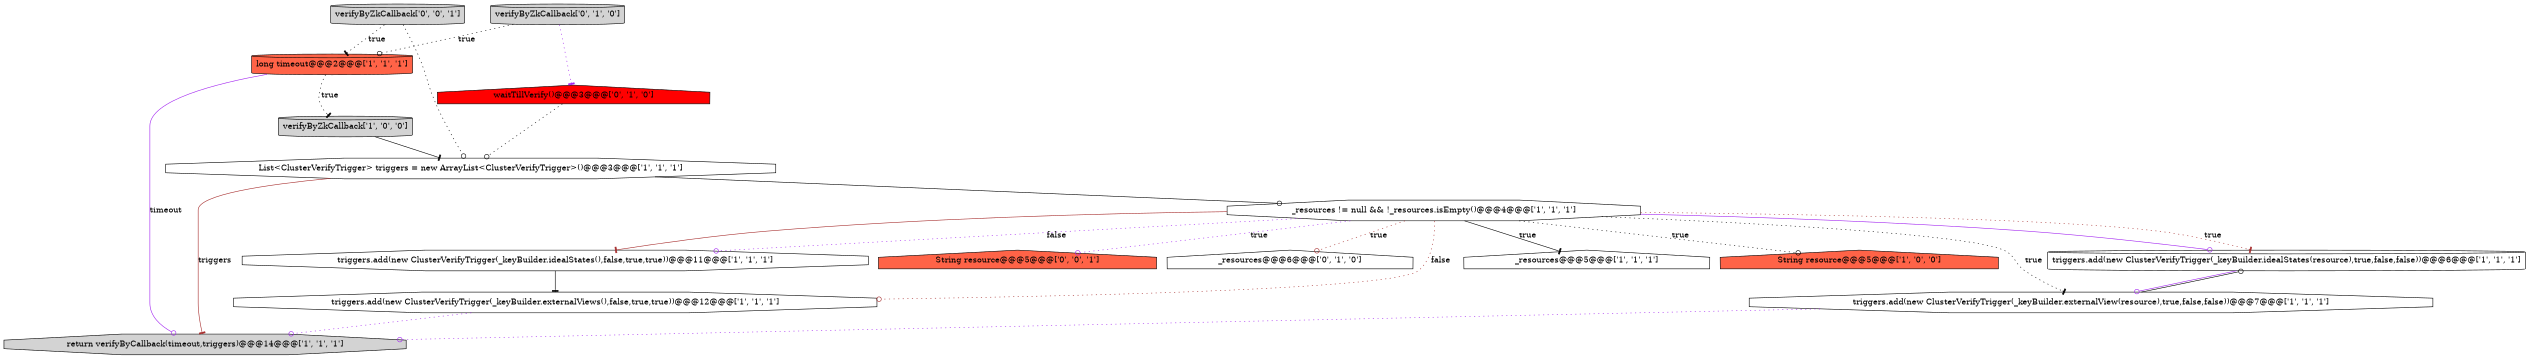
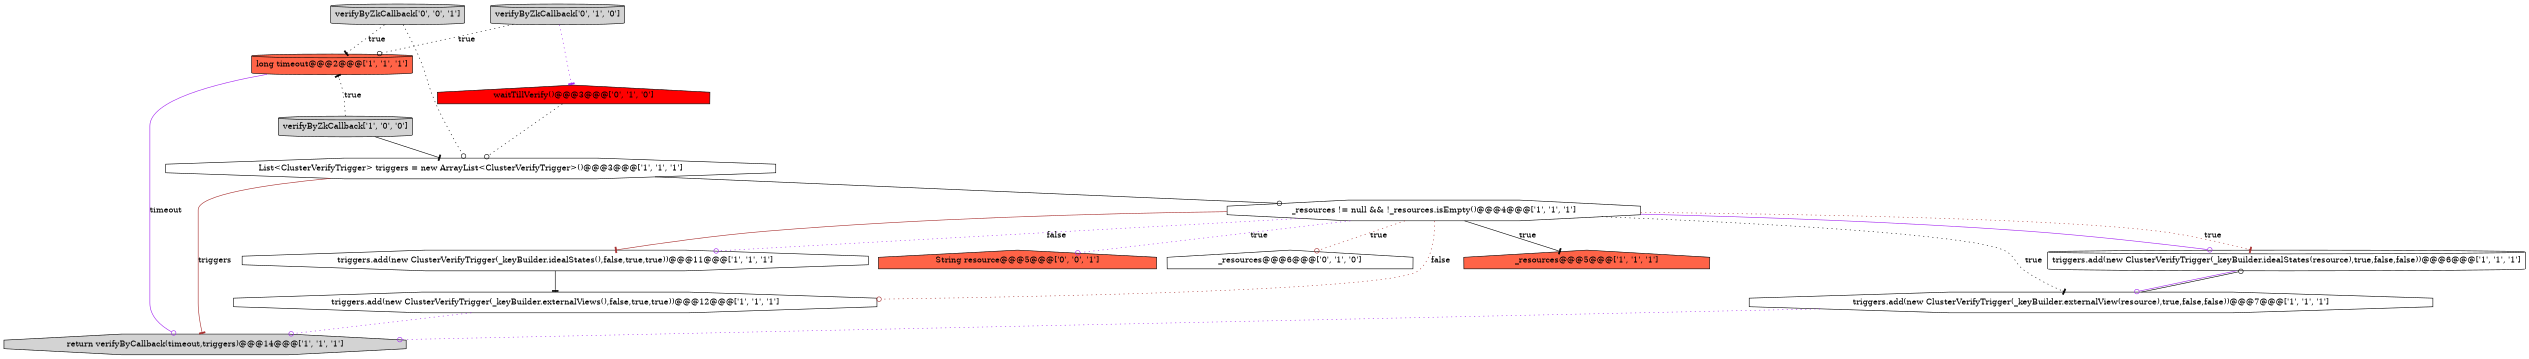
(319, 95) -> (344, 96)
(1587, 260) -> (1587, 260)
(1859, 260) -> none
